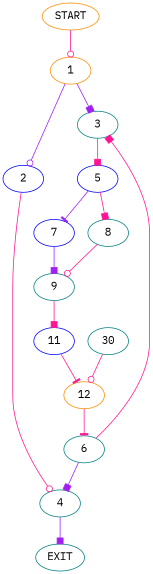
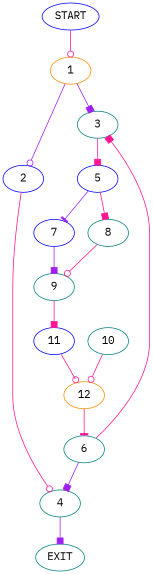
(71, 17) -> (71, 17)
(108, 341) -> (108, 341)
(68, 367) -> (68, 367)
